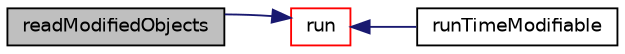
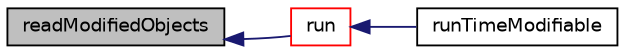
(248, 15) -> (267, 38)
